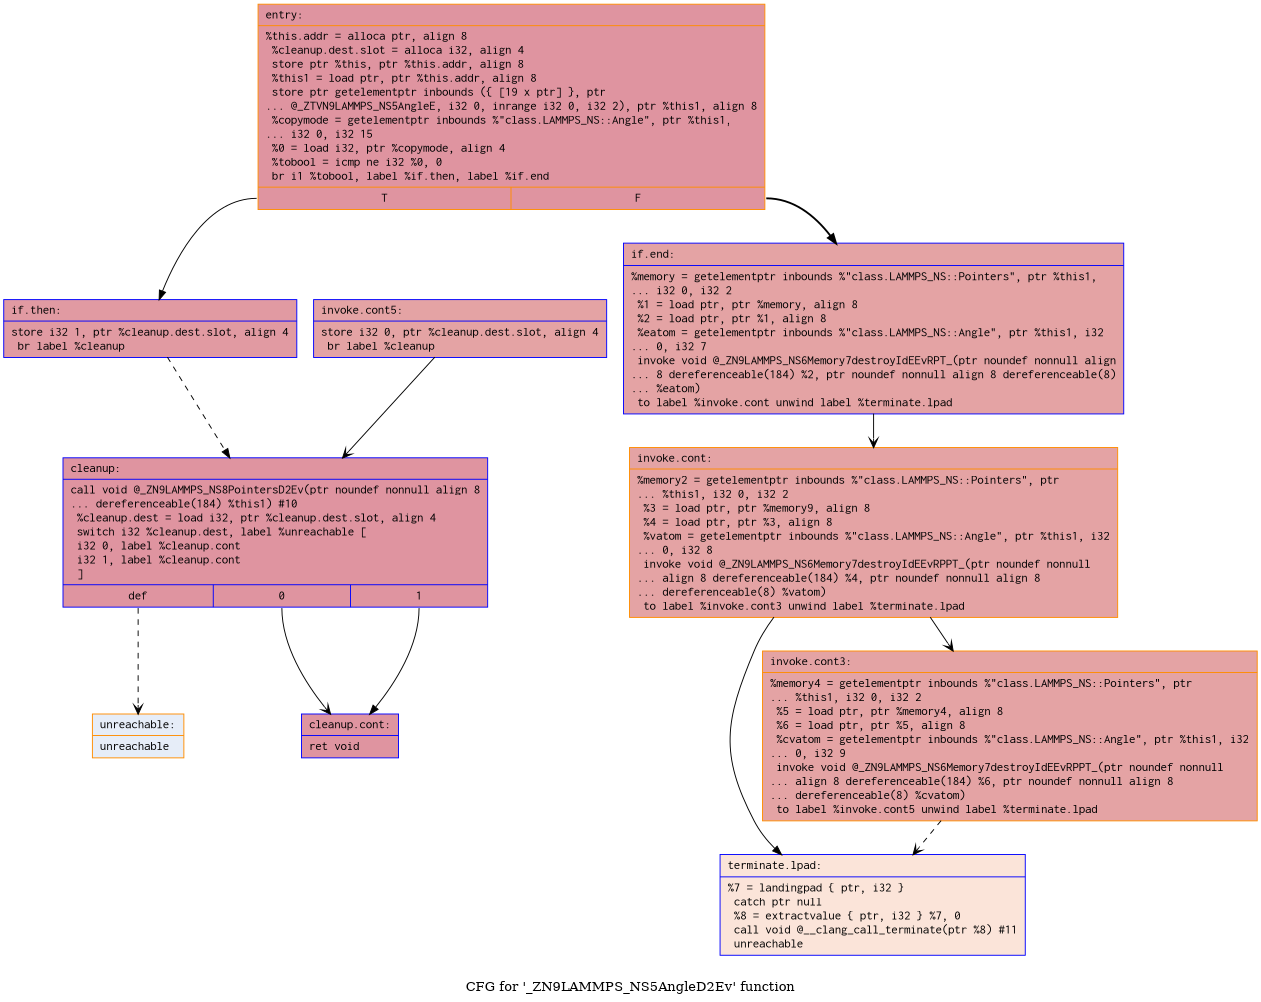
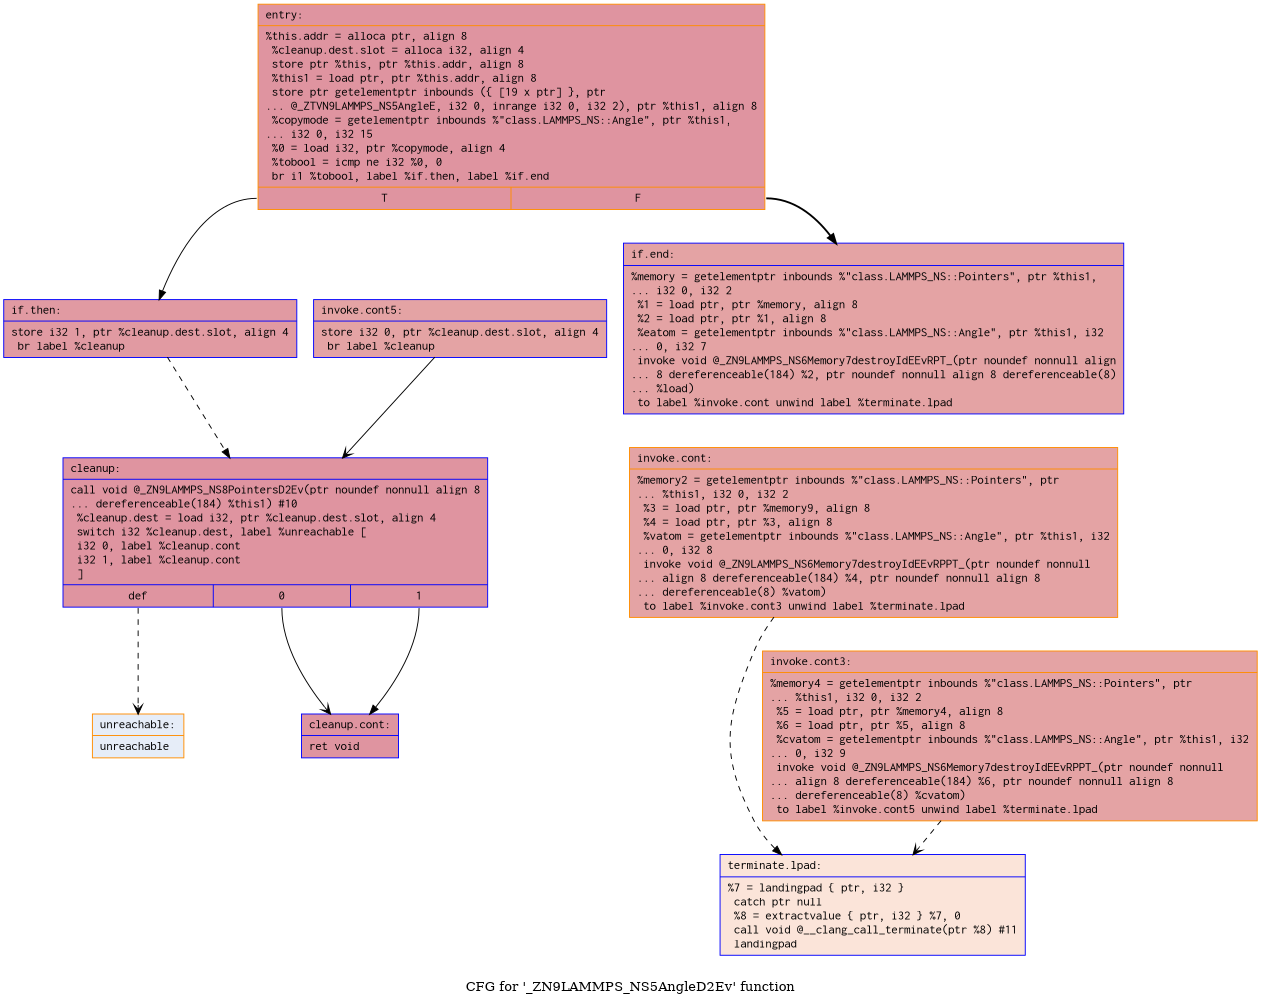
(666, 388) -> (663, 388)
(874, 426) -> none
(939, 630) -> none
(730, 734) -> (730, 734)
(766, 944) -> (763, 944)
